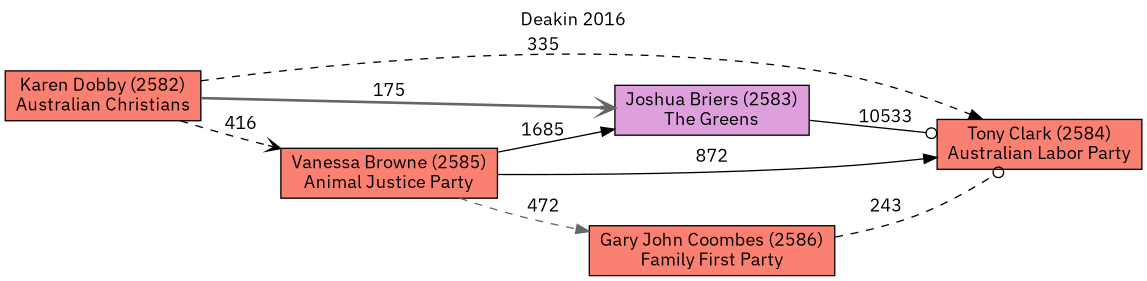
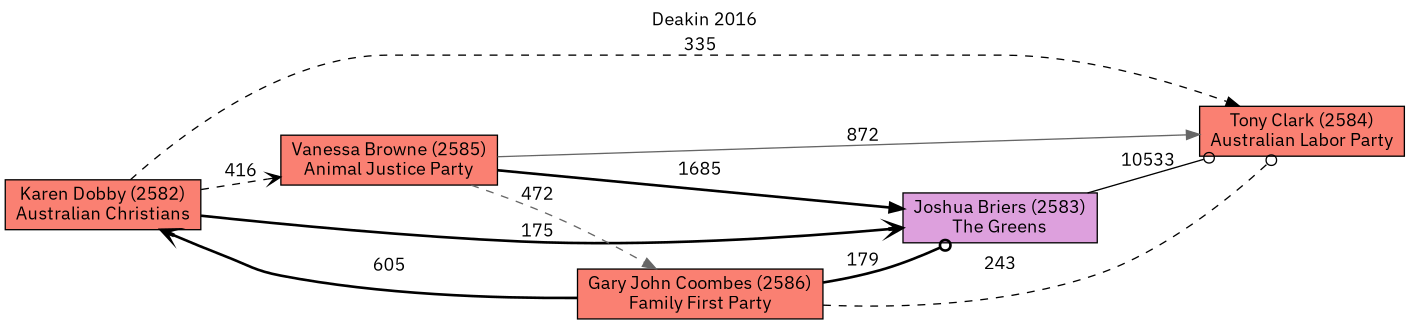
(401, 103) -> (545, 242)
(549, 142) -> (694, 189)
(711, 172) -> (842, 146)
none -> (883, 269)
none -> (371, 289)
